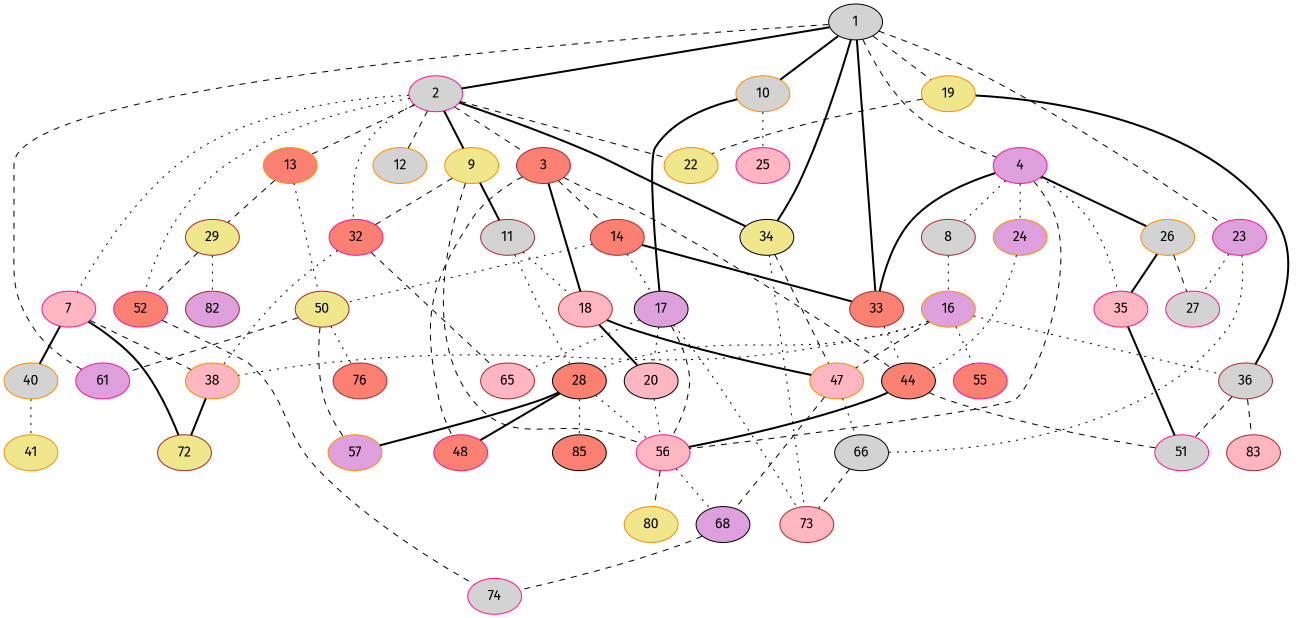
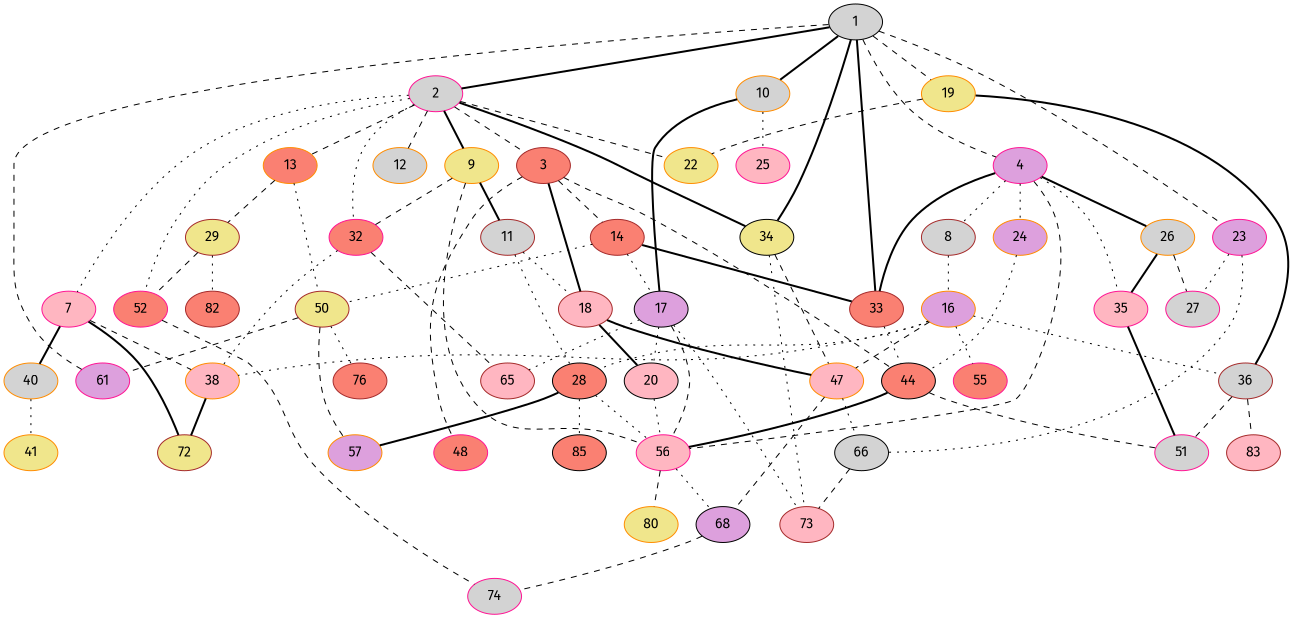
(212, 309) -> (212, 309)
(520, 417) -> none
